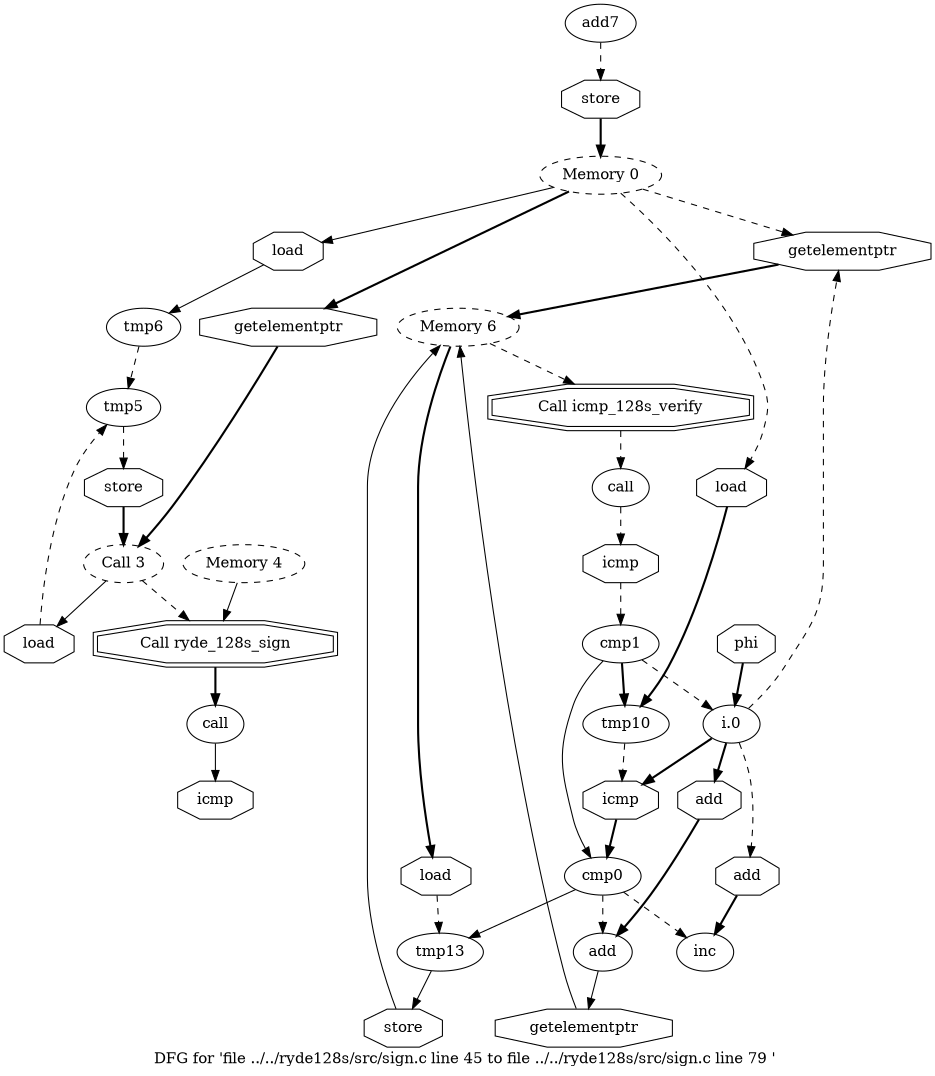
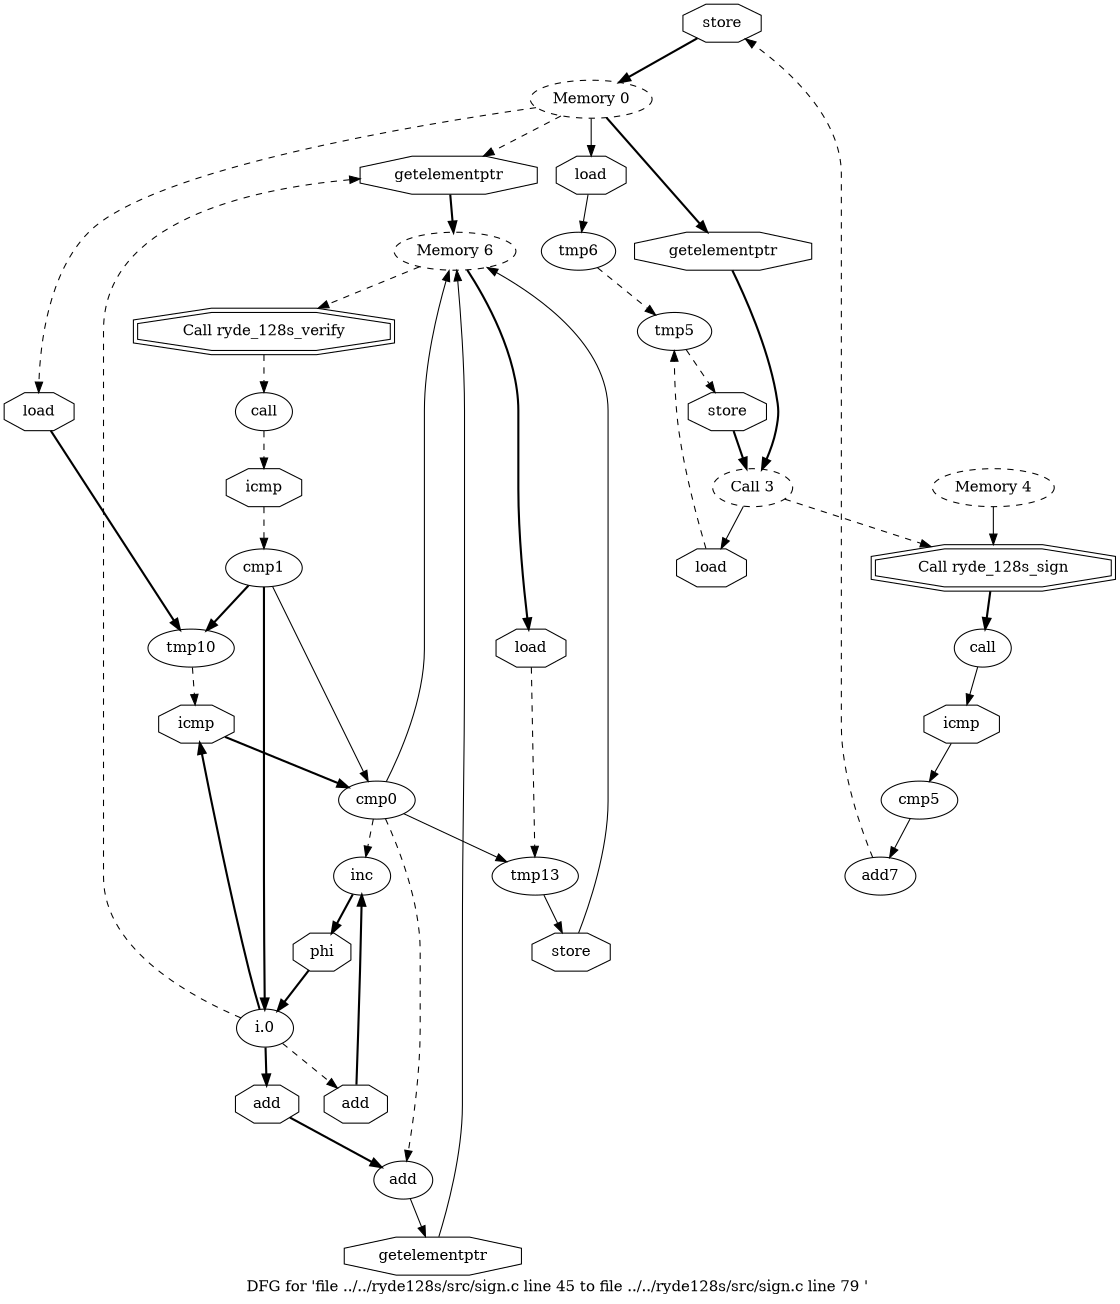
(621, 407) -> (264, 331)
none -> (424, 533)
(673, 682) -> (264, 793)
none -> (919, 800)
none -> (345, 909)
